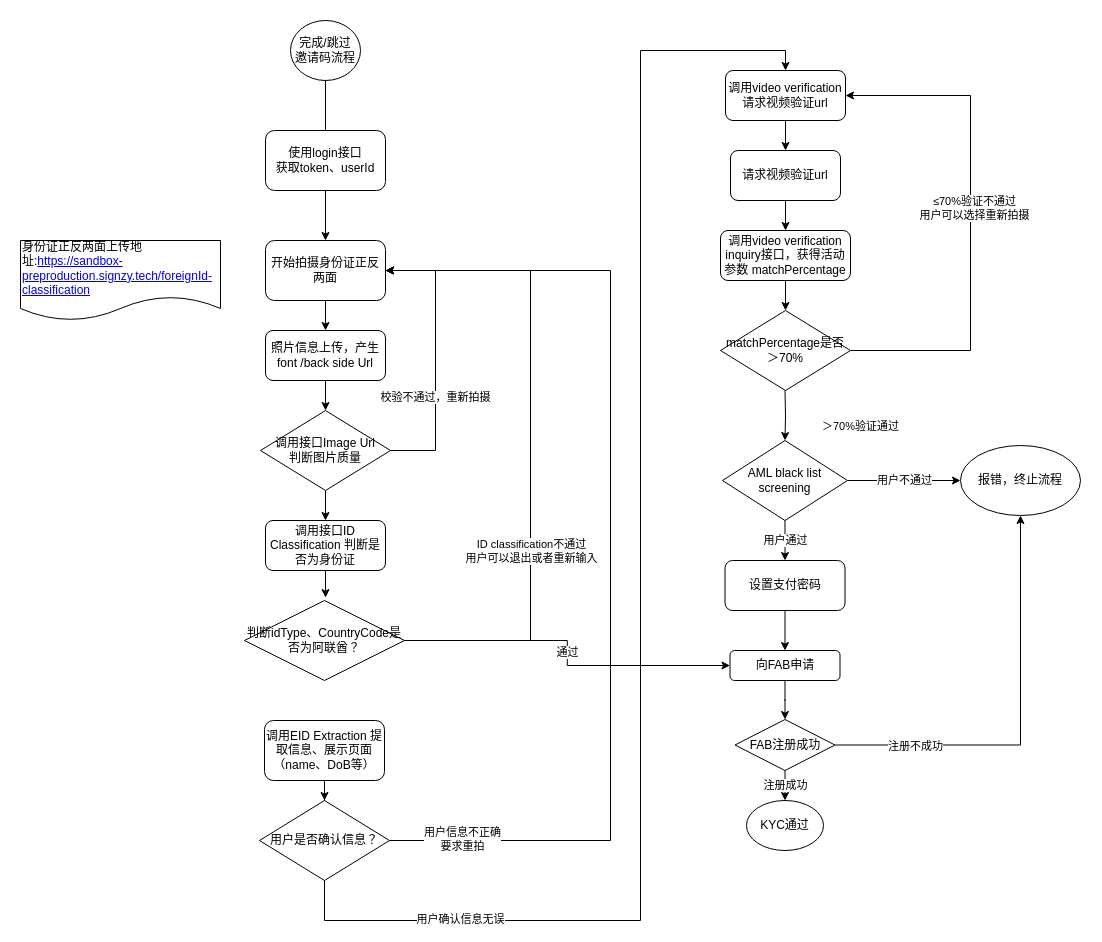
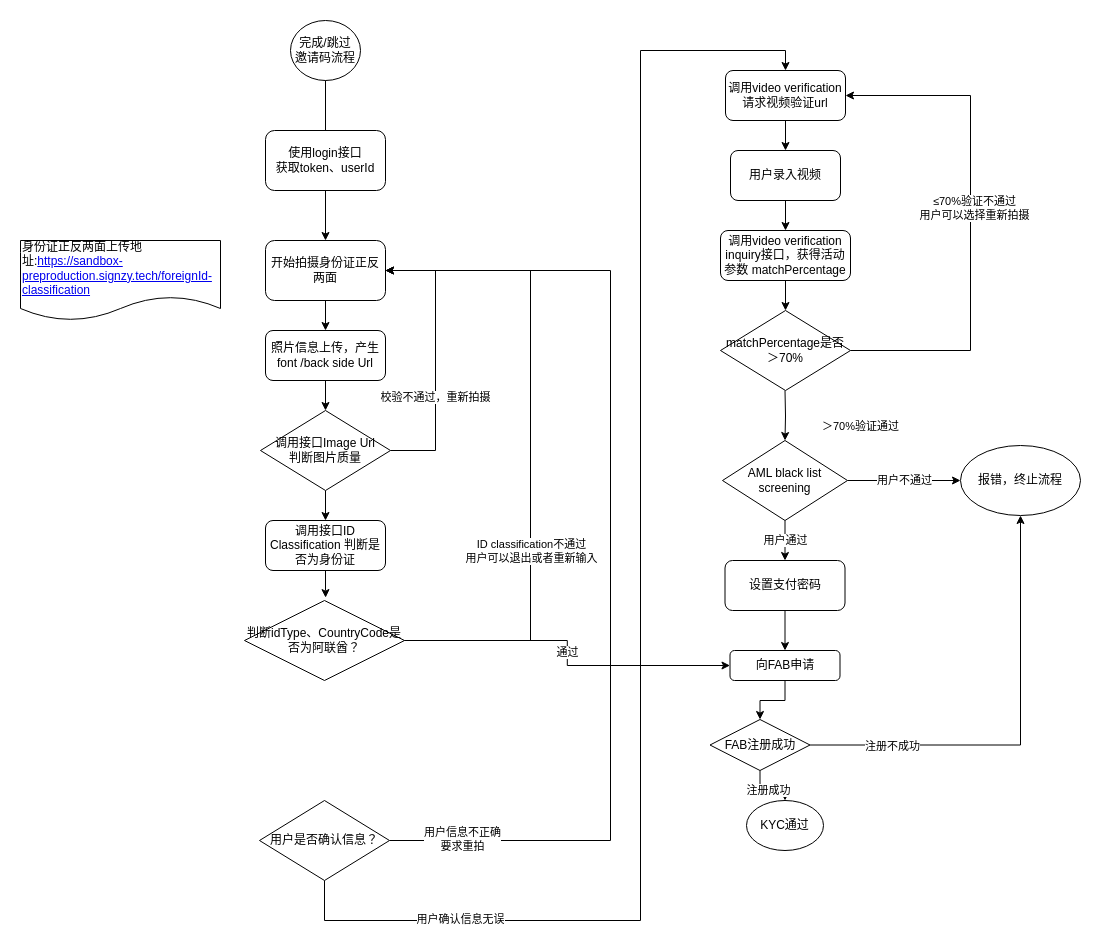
(786, 176) -> (786, 176)
(785, 745) -> (760, 745)
(325, 751) -> none
(325, 795) -> none
